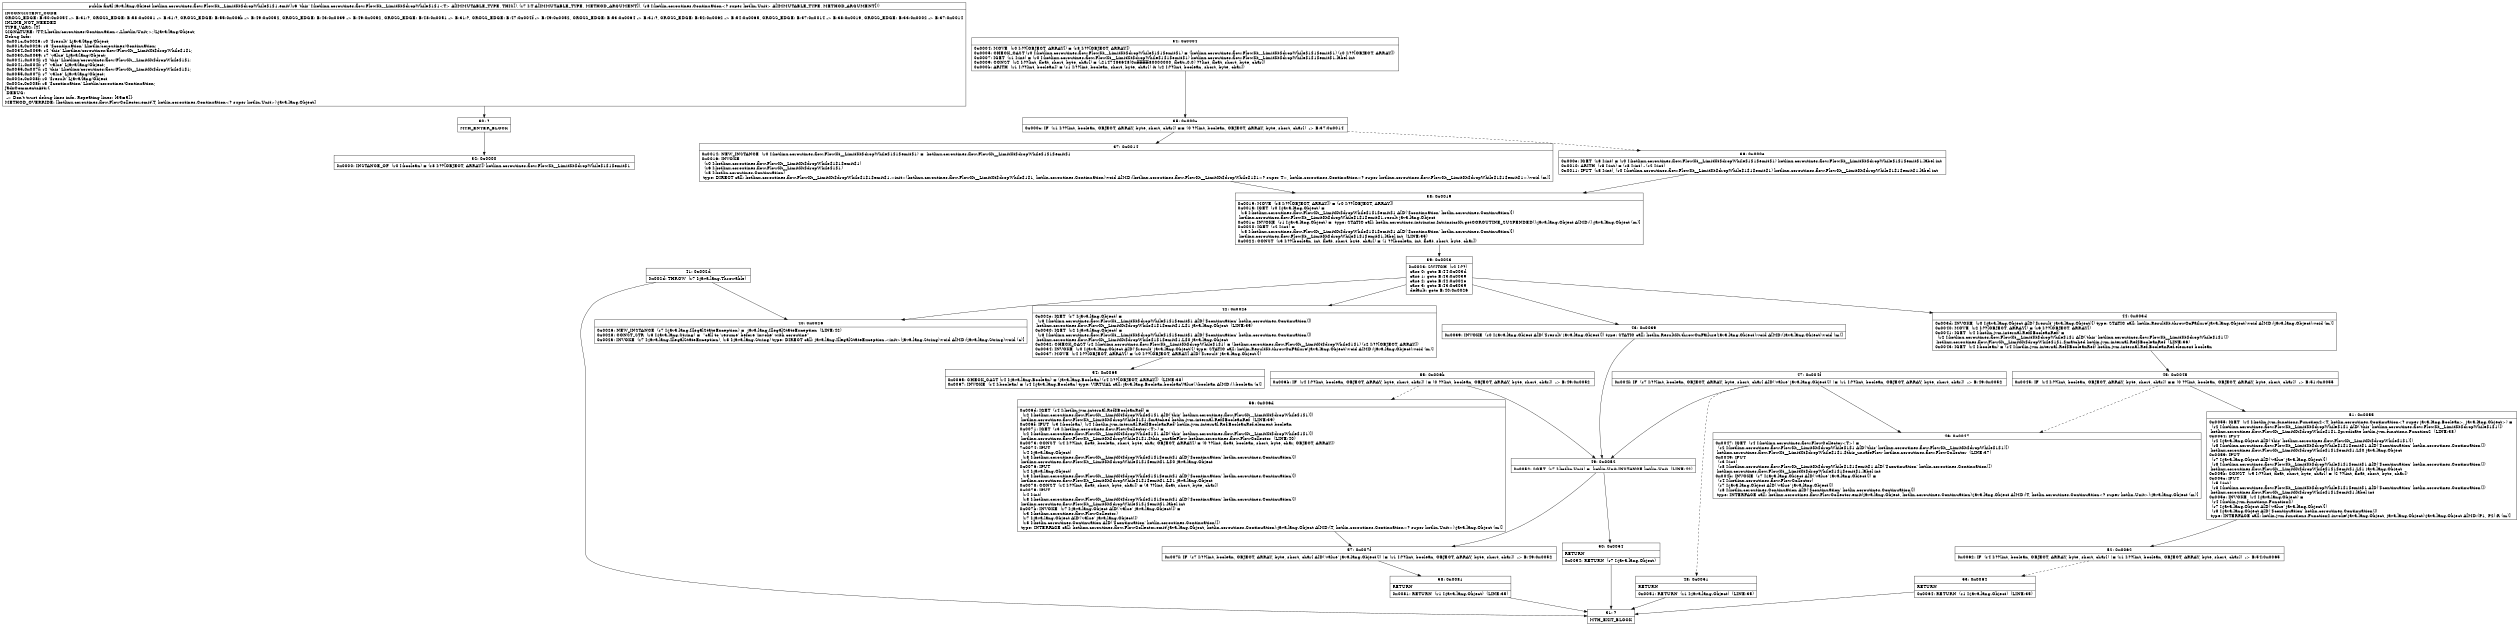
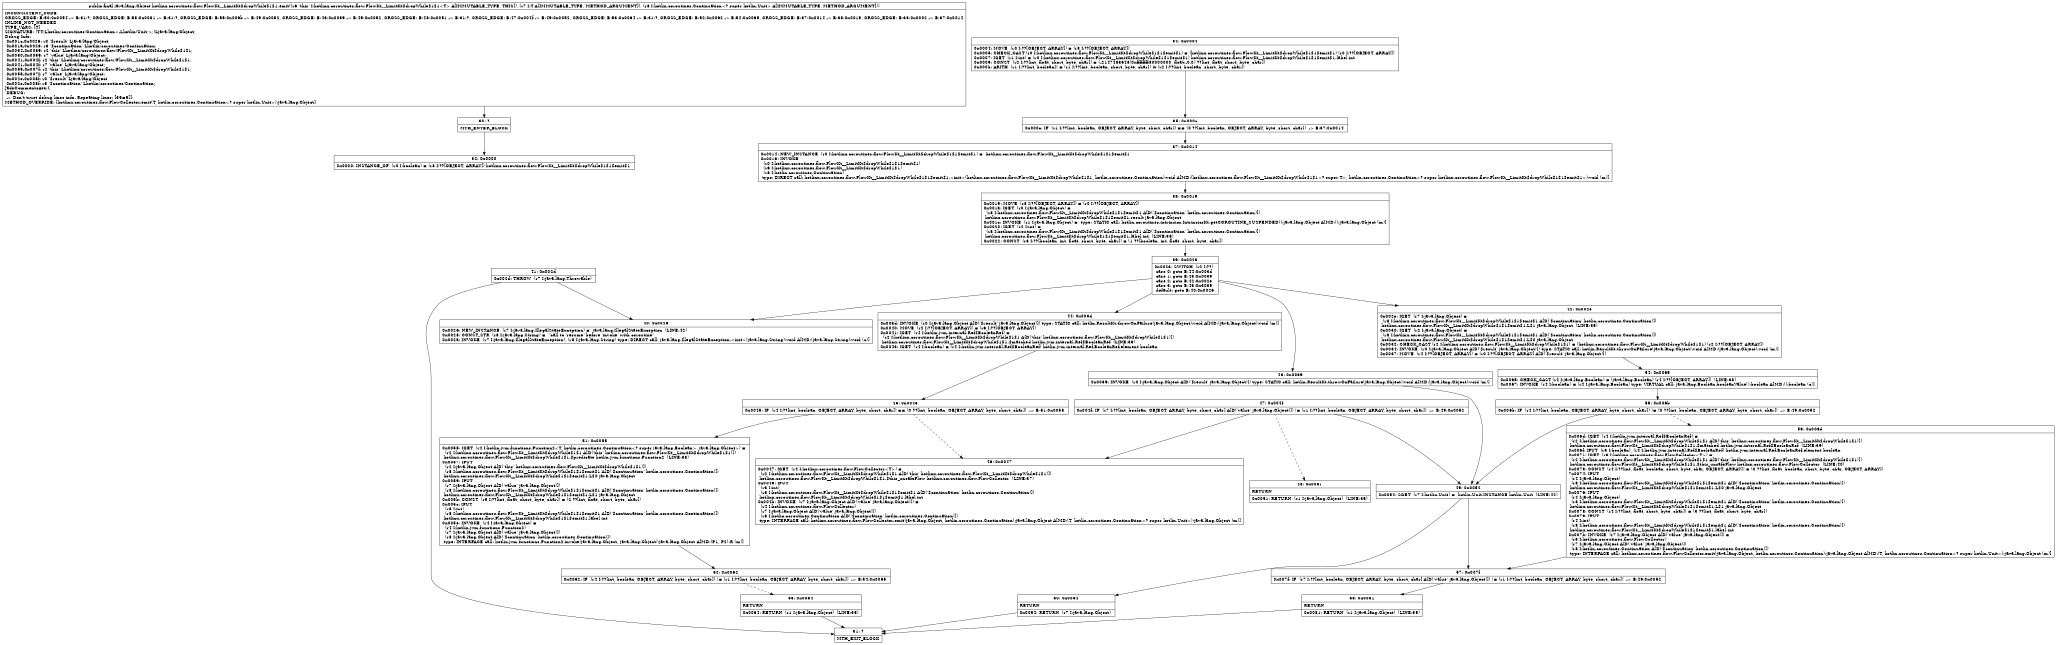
(1752, 162) -> none
none -> (1658, 393)
(2226, 436) -> (459, 462)
(1650, 603) -> none
